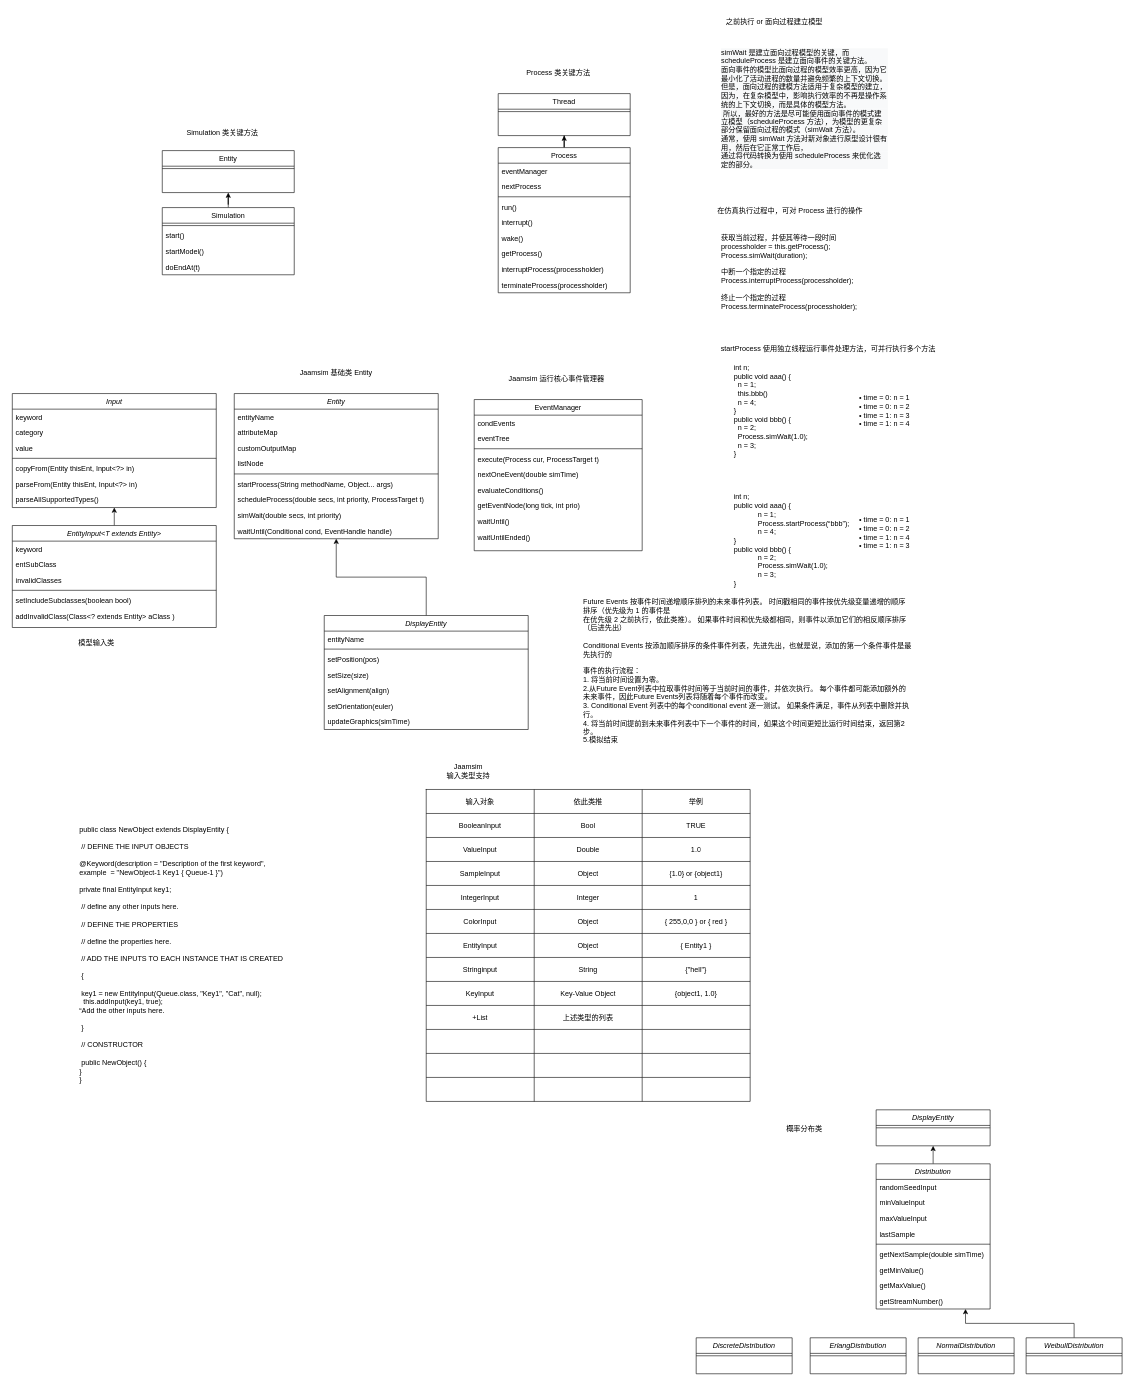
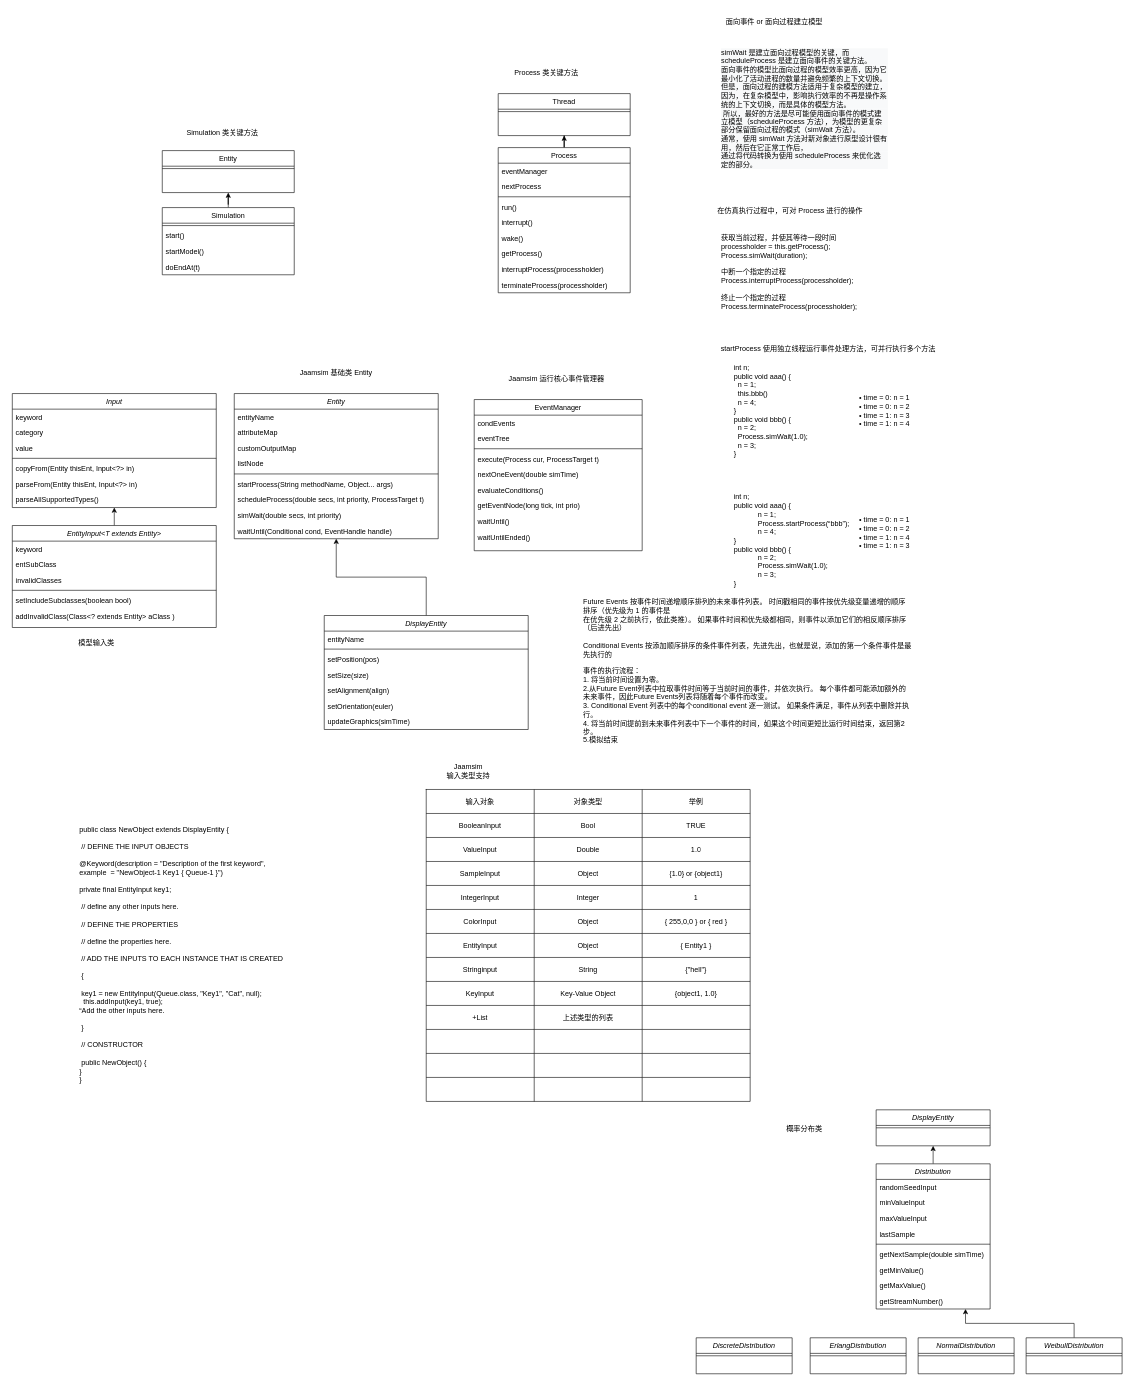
(775, 21) -> (775, 21)
(558, 72) -> (546, 72)
(588, 801) -> (588, 801)
